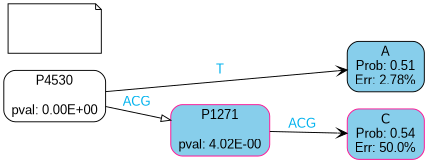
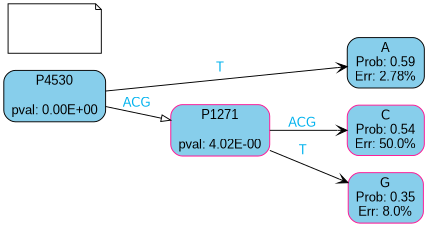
(386, 67) -> (386, 63)
(55, 96) -> (55, 96)
none -> (386, 198)
